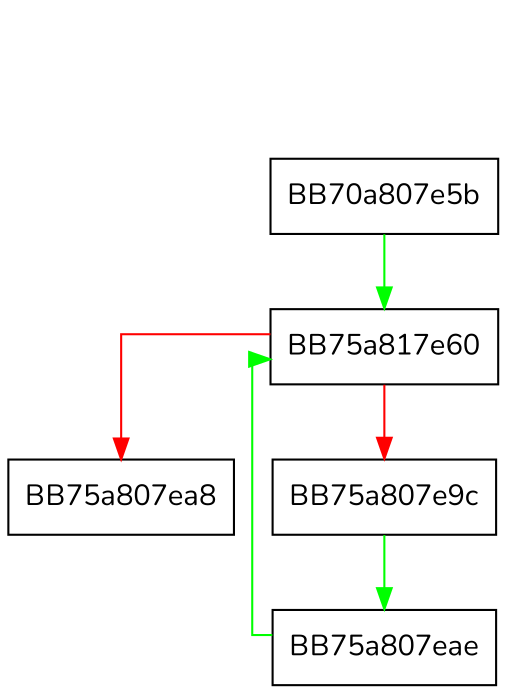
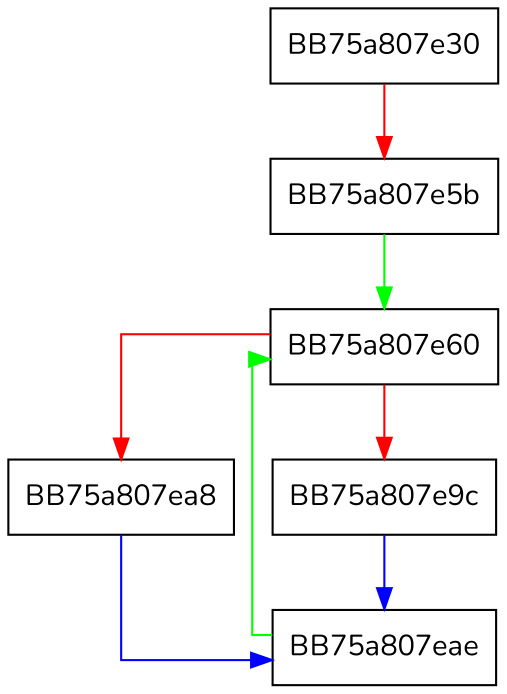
none -> (384, 46)
(384, 196) -> (384, 196)
(384, 347) -> (384, 347)
(384, 562) -> (384, 562)
none -> (124, 660)
